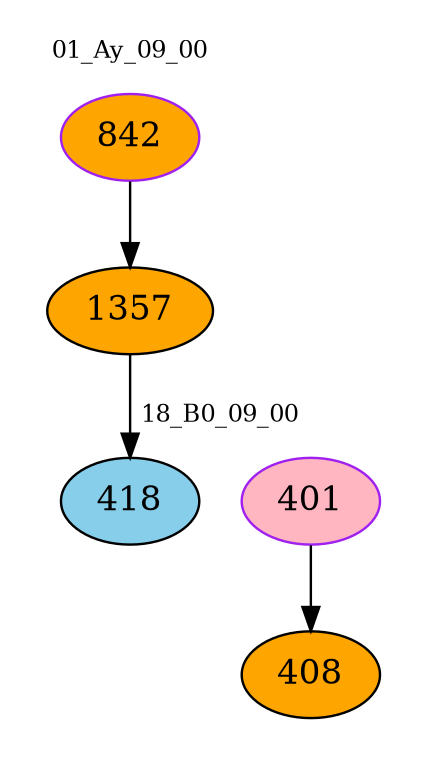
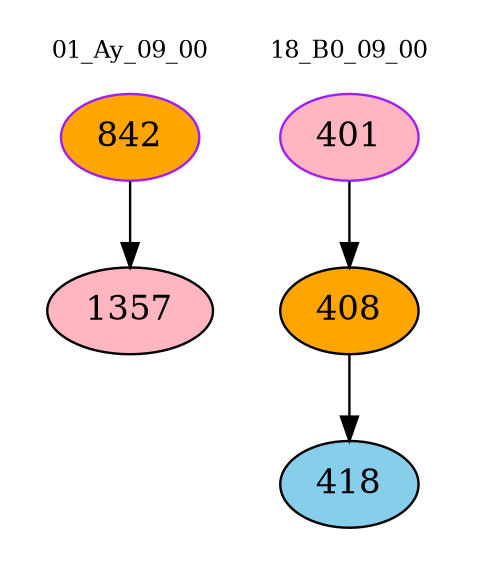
(130, 311) -> (130, 311)
(130, 407) -> (349, 386)
